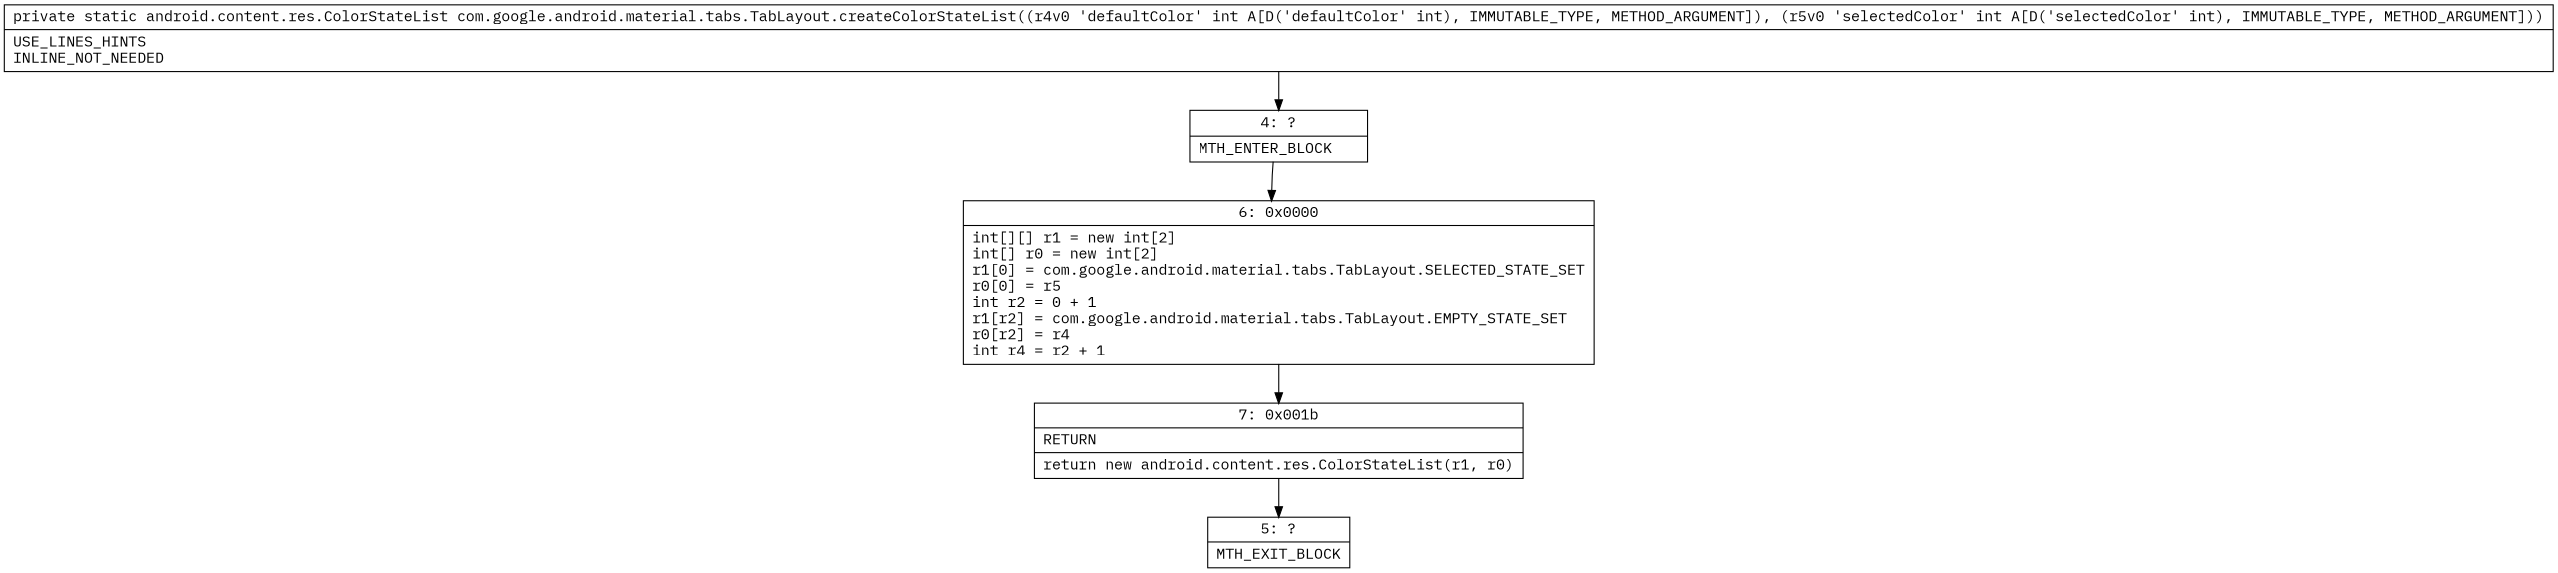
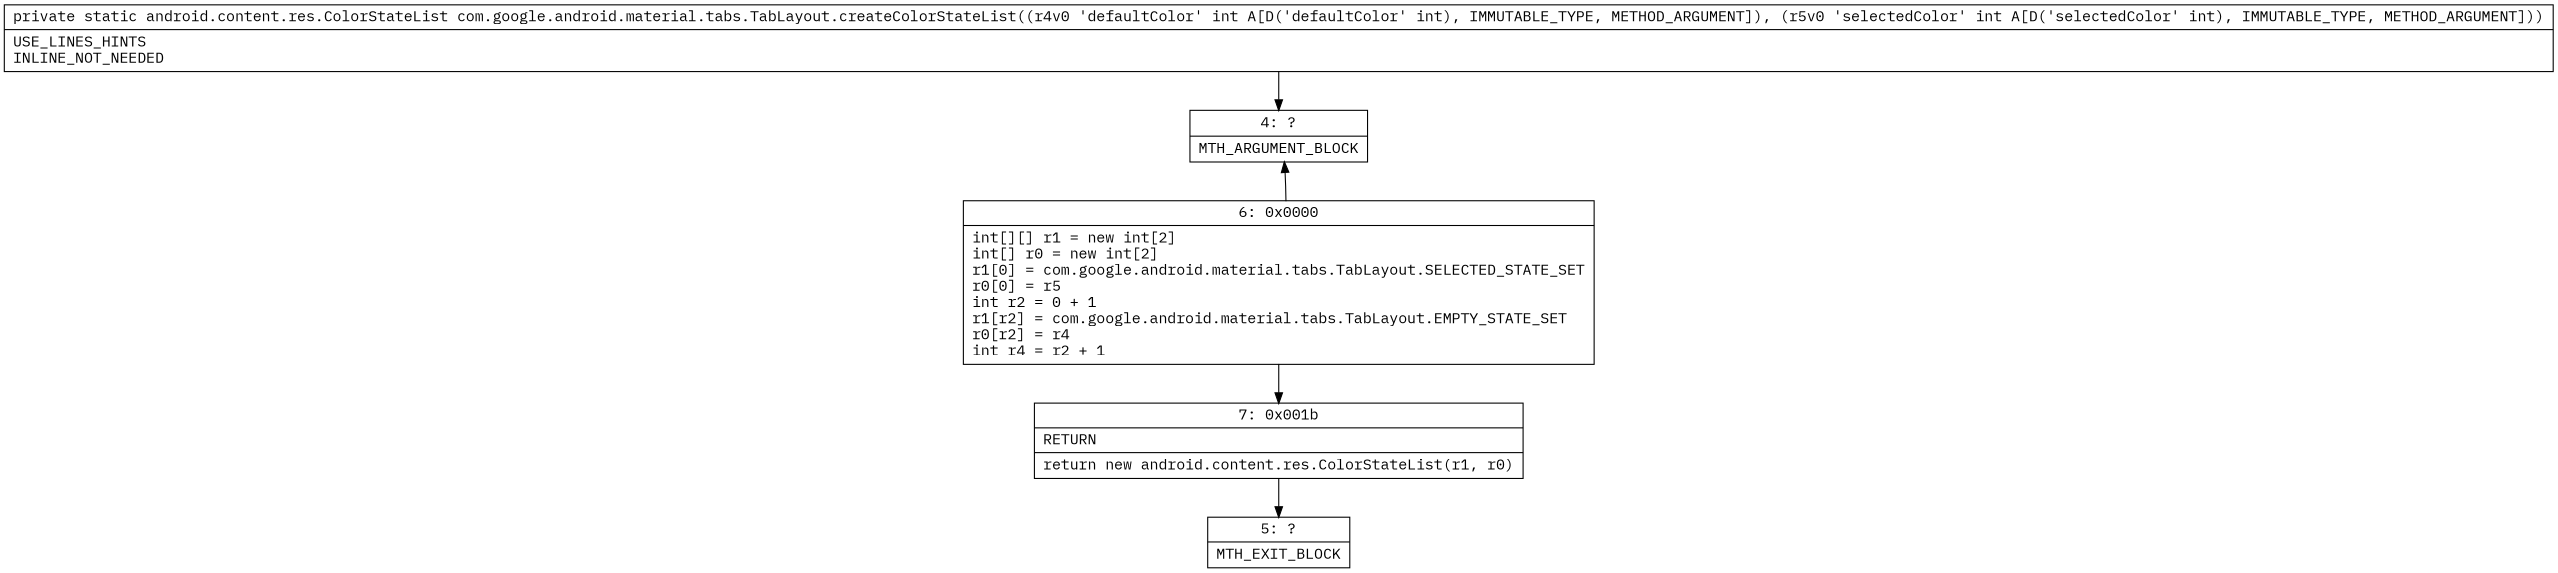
(1265, 149) -> (1279, 149)
(1272, 176) -> (1286, 187)
